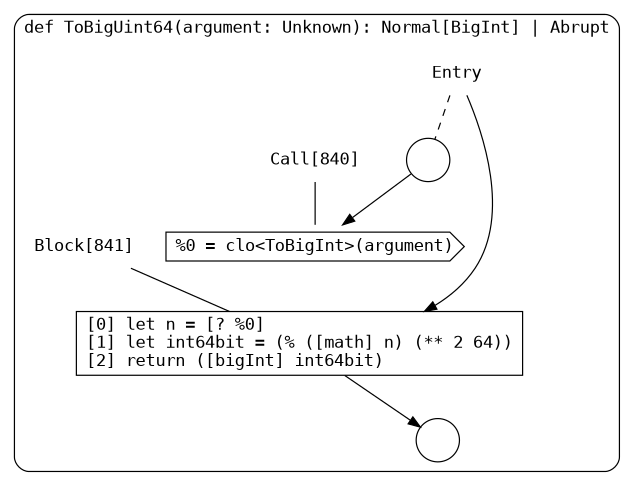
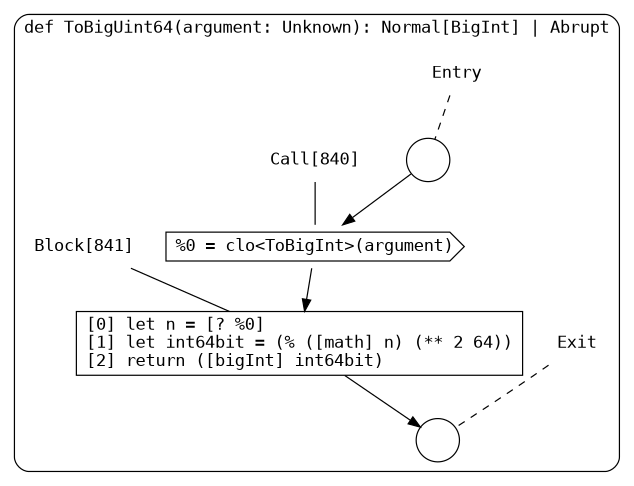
(492, 209) -> (309, 284)
none -> (577, 343)
